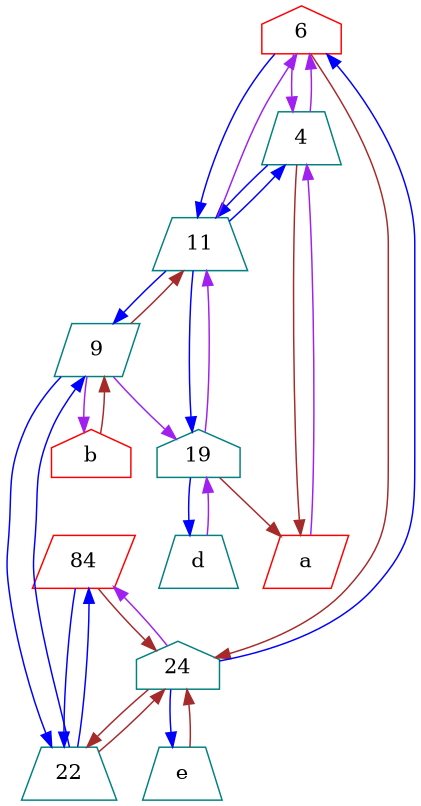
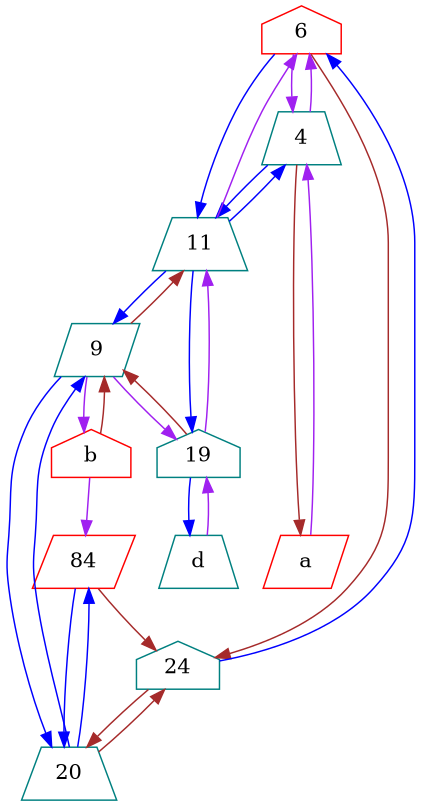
(245, 502) -> (161, 407)
(146, 621) -> (88, 499)
(69, 774) -> (69, 774)
(182, 774) -> none
